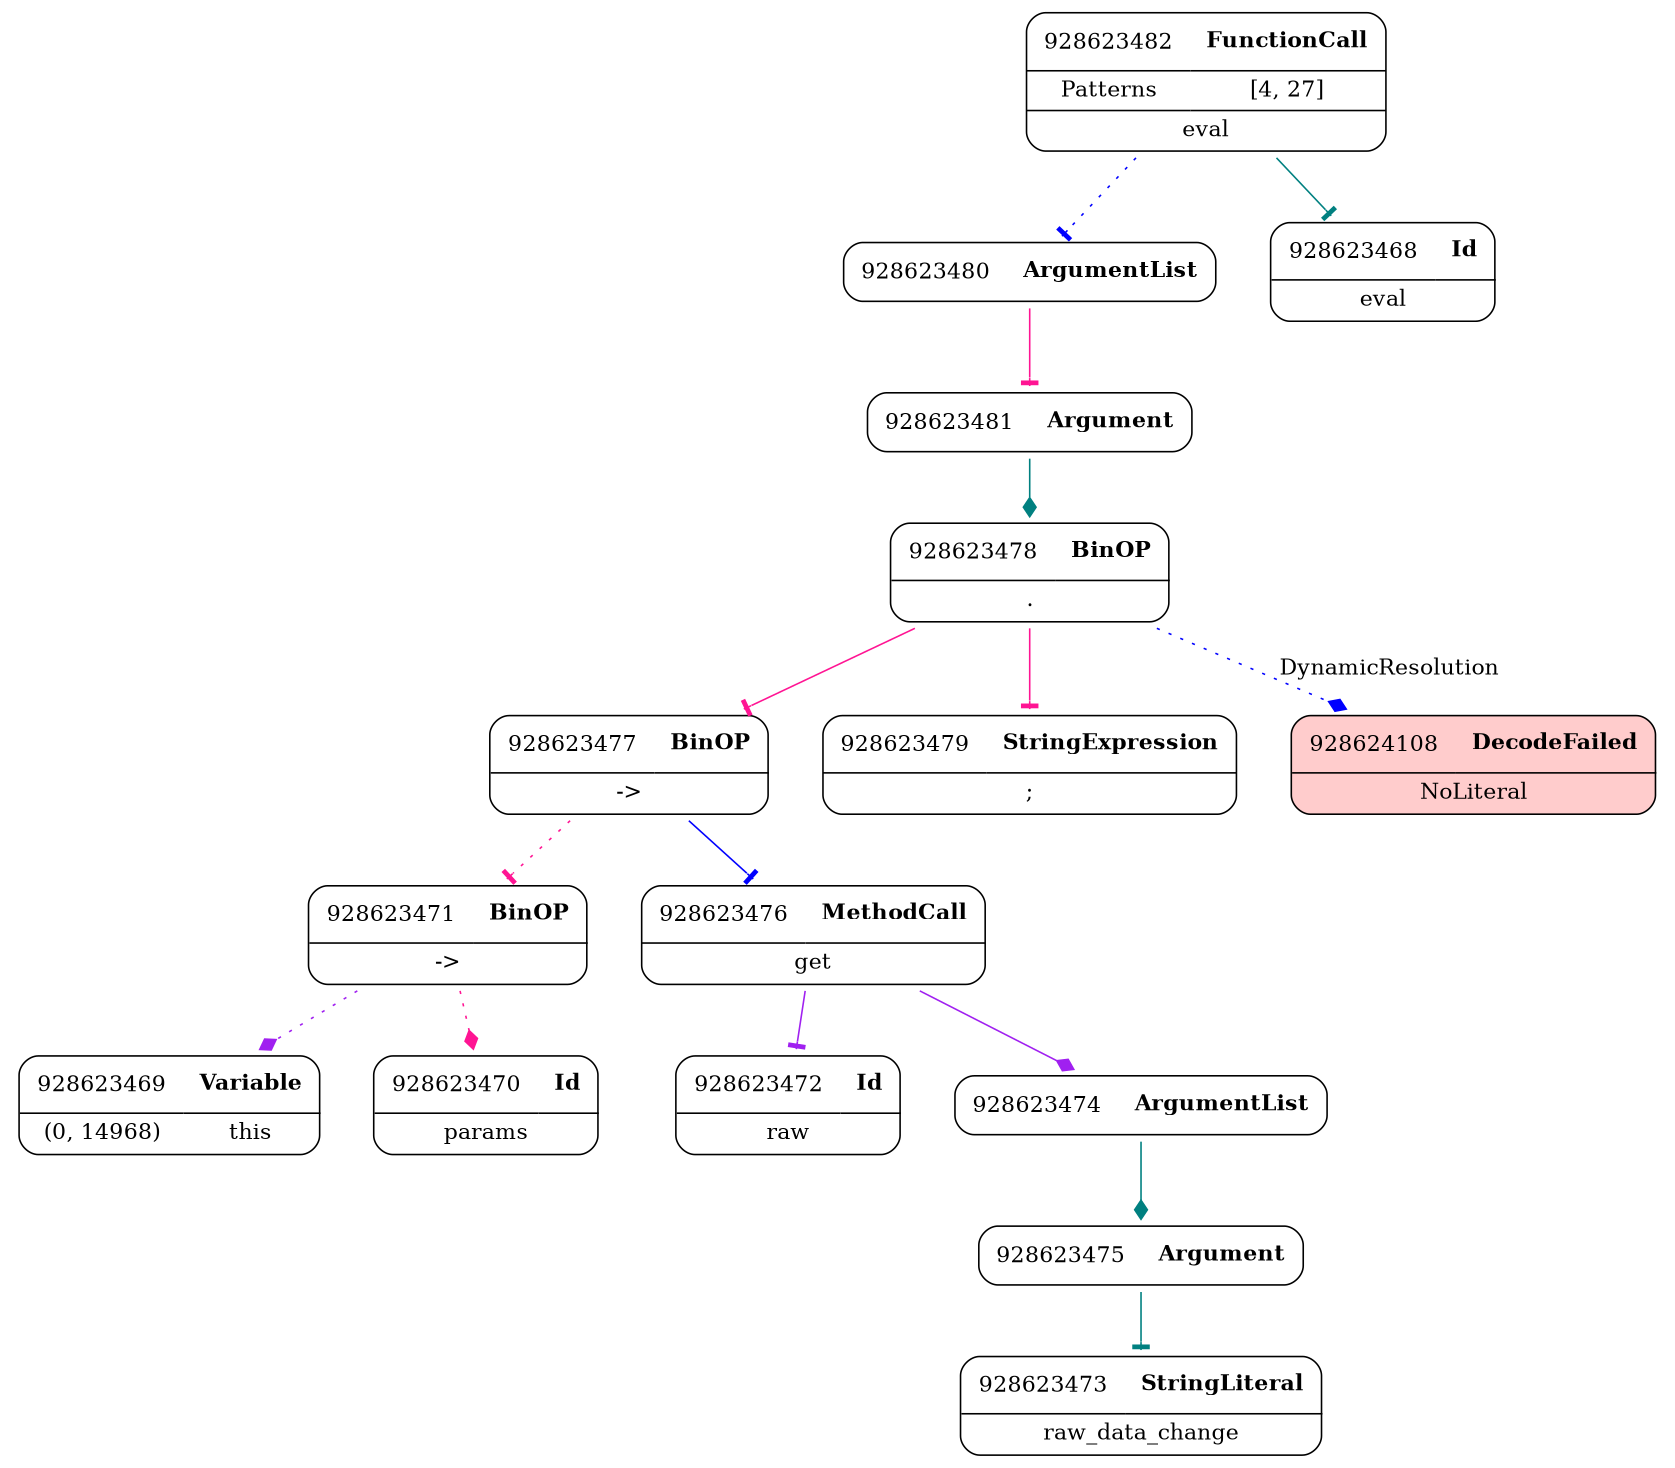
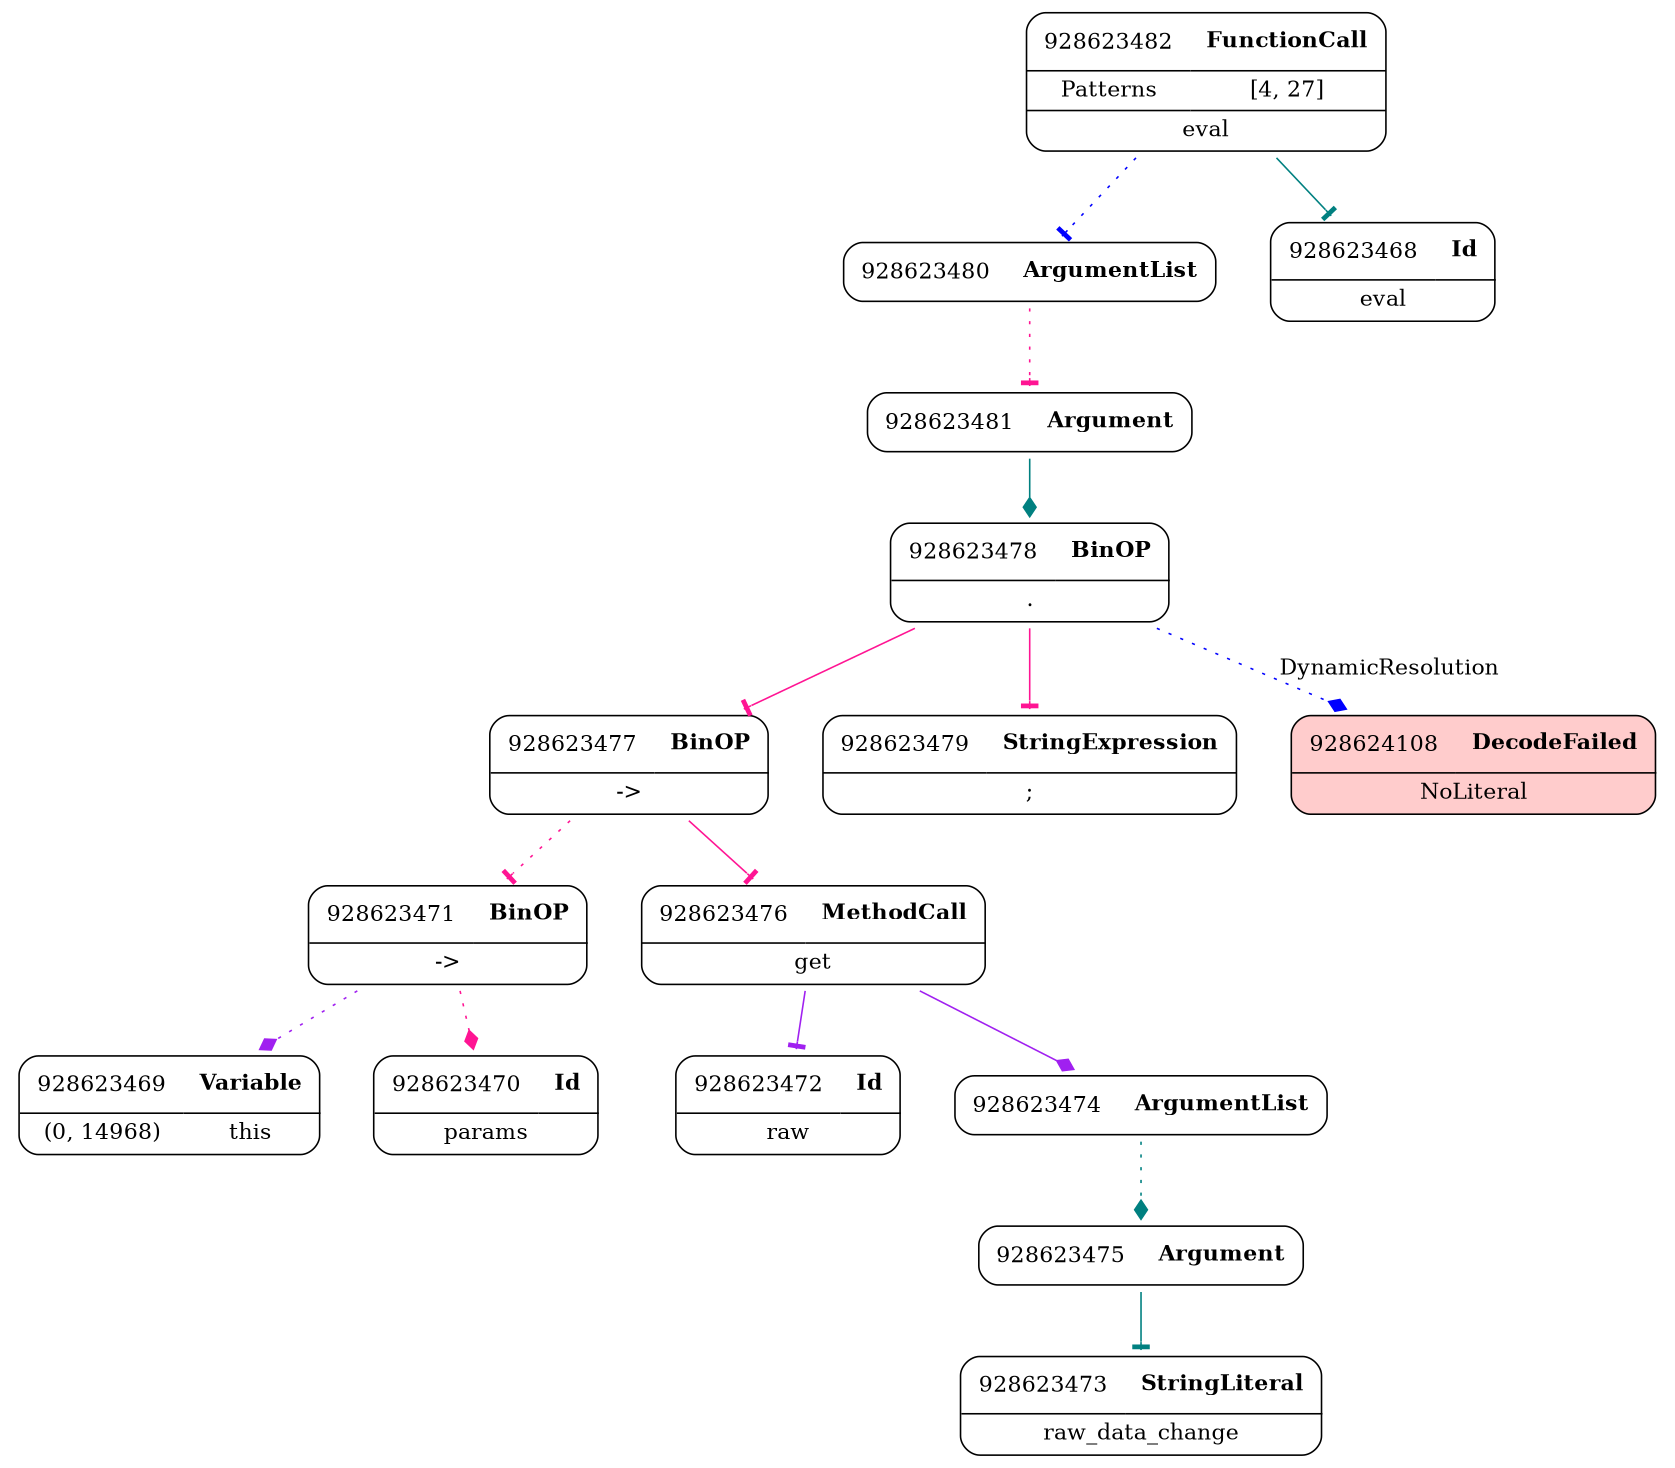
(1030, 343) -> (1030, 343)
(718, 847) -> (718, 847)
(1141, 1171) -> (1141, 1171)
